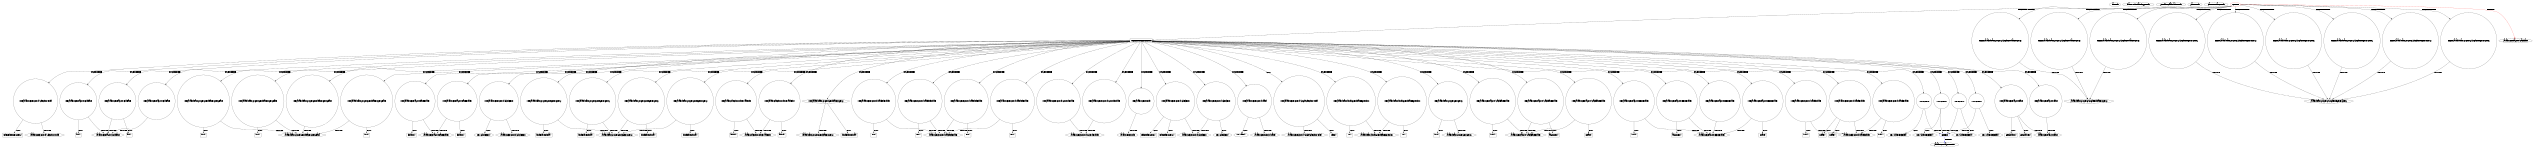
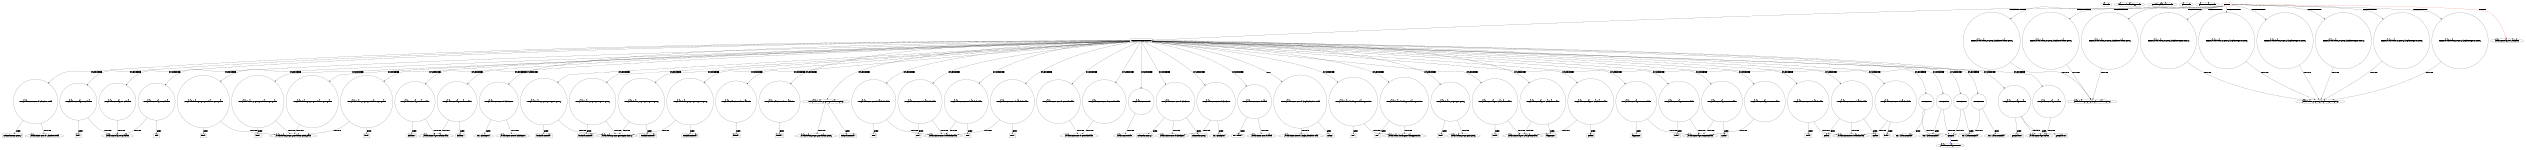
(1299, 101) -> (1300, 102)
(758, 135) -> none
